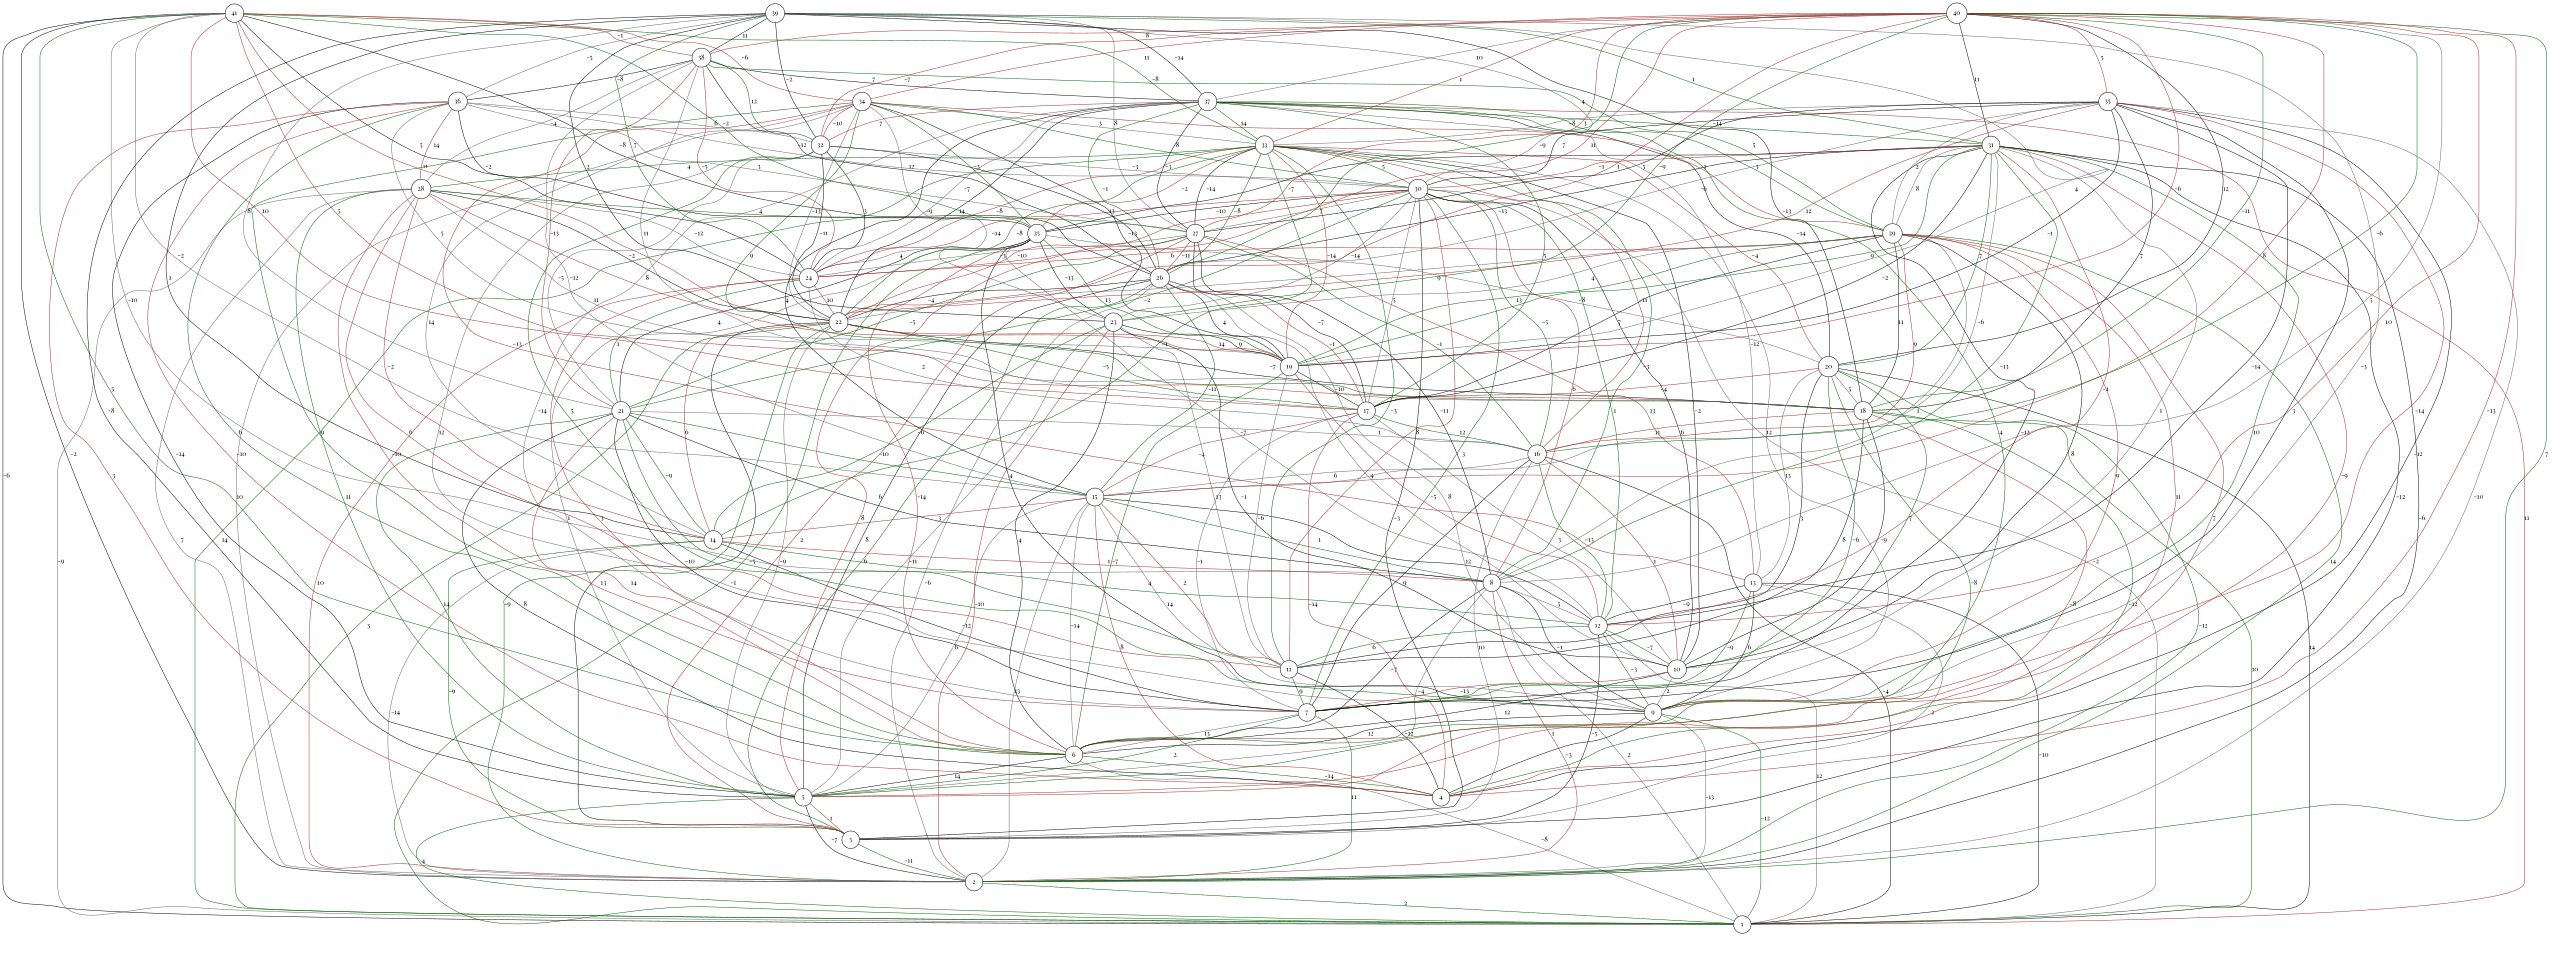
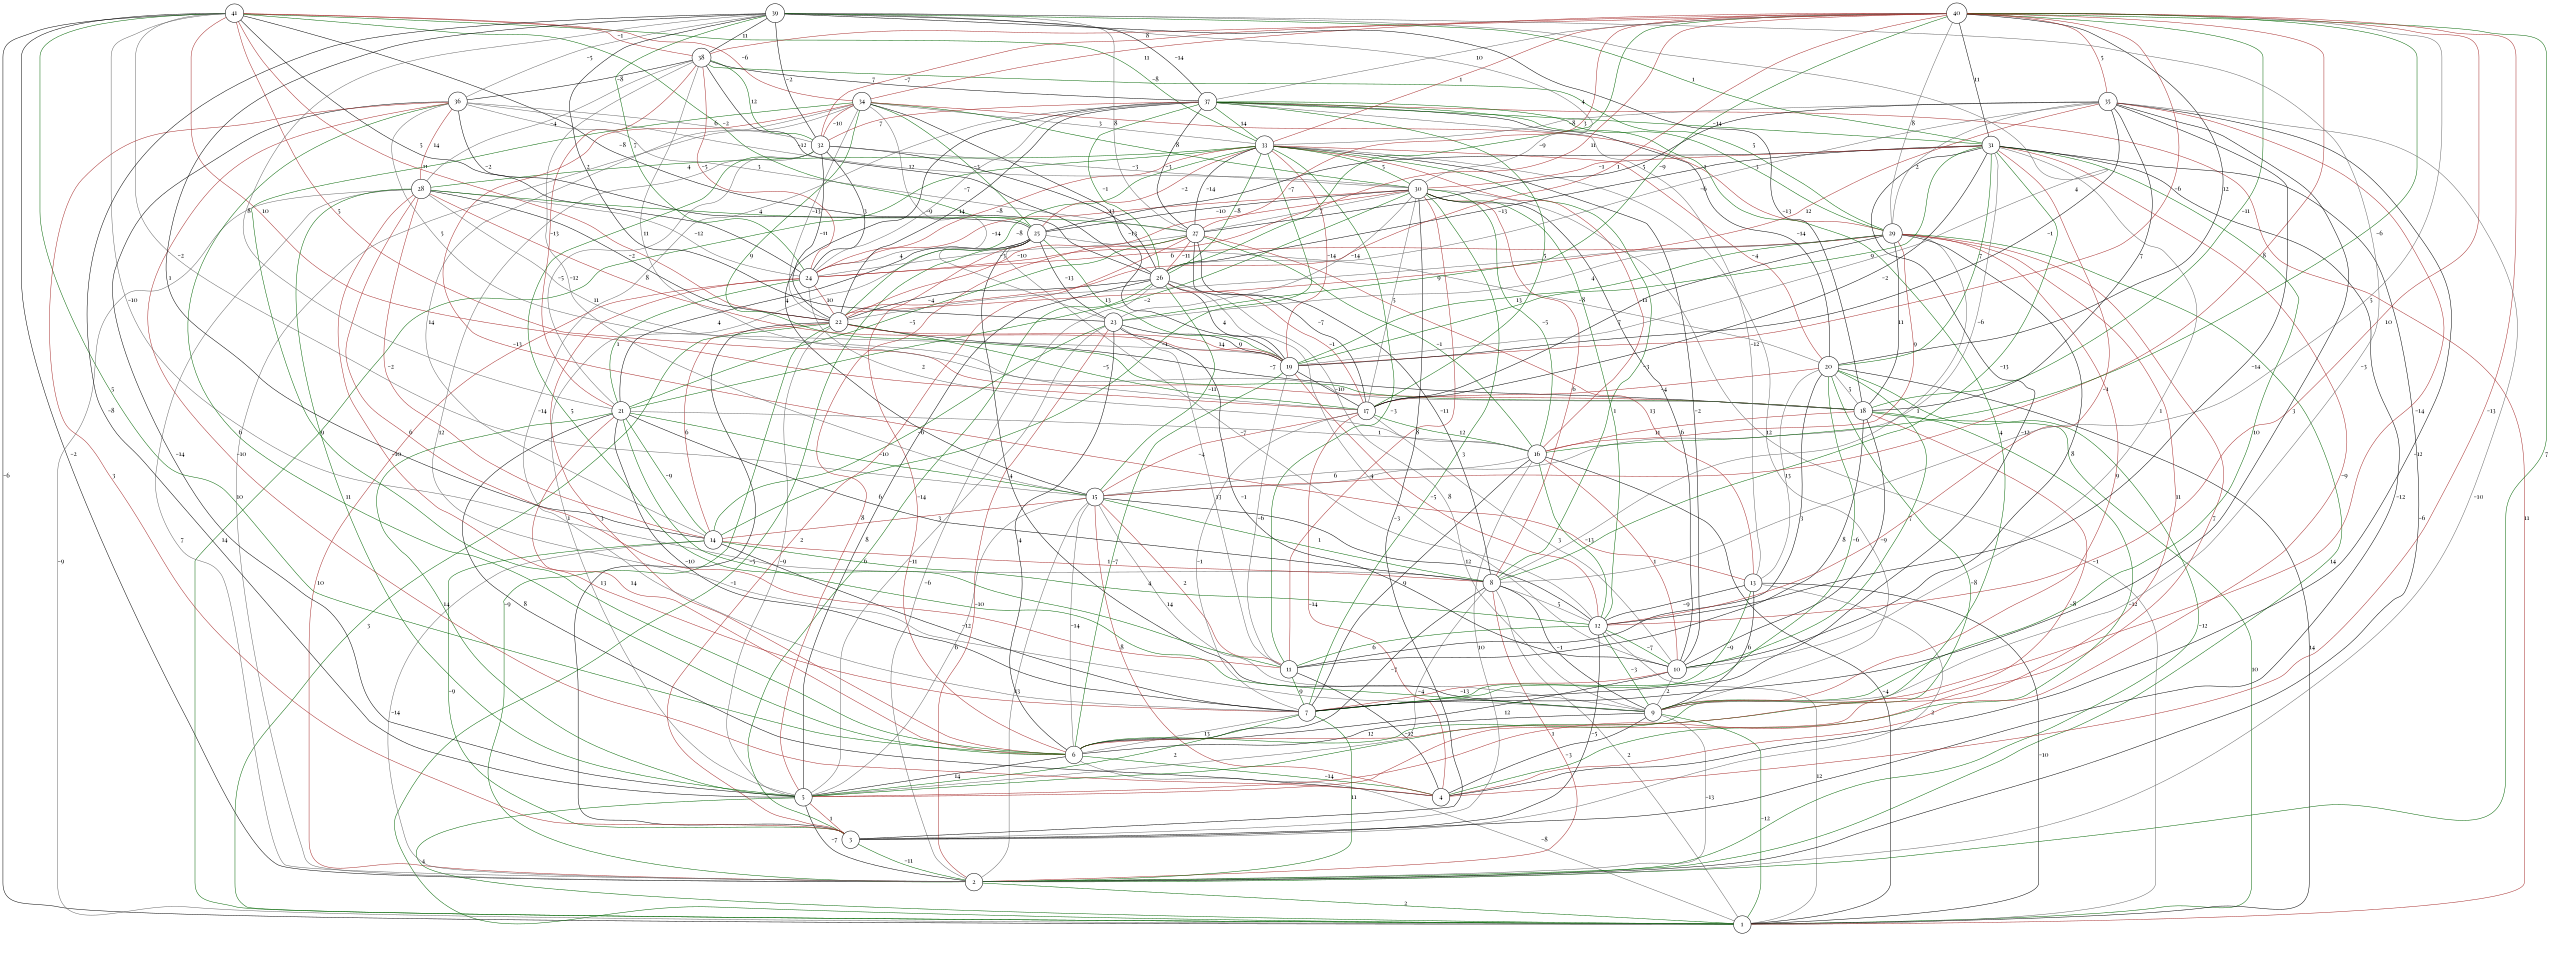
(1700, 122) -> none
(1923, 166) -> (1912, 120)
(2096, 562) -> (2096, 562)
